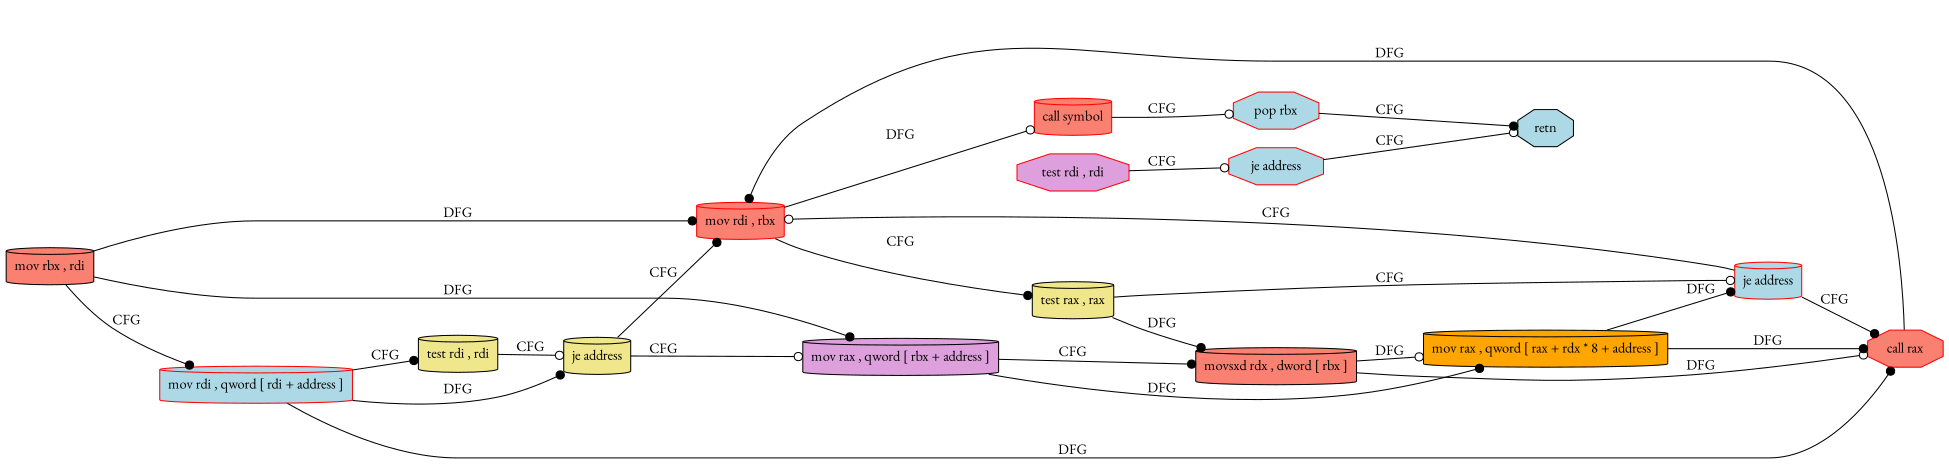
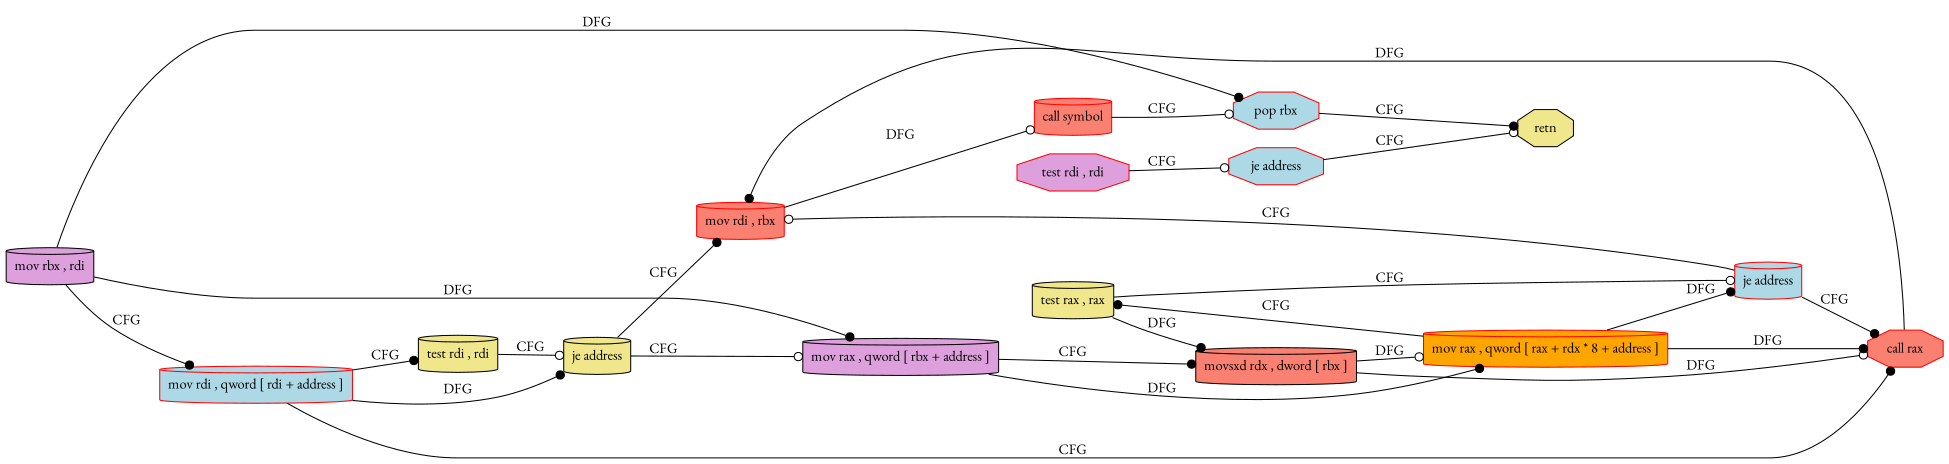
(1546, 128) -> (1546, 128)
(389, 221) -> (593, 30)
(50, 266) -> (50, 266)
(898, 274) -> (1273, 321)
(1546, 349) -> (1546, 349)
(1073, 450) -> (1073, 450)
